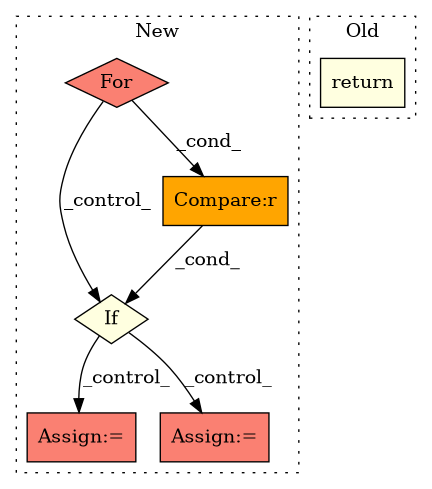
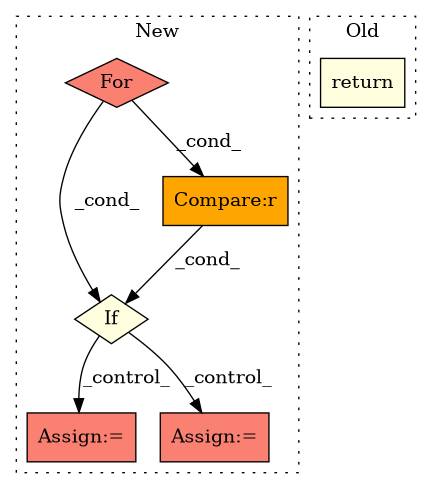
(107, 201) -> (107, 201)
